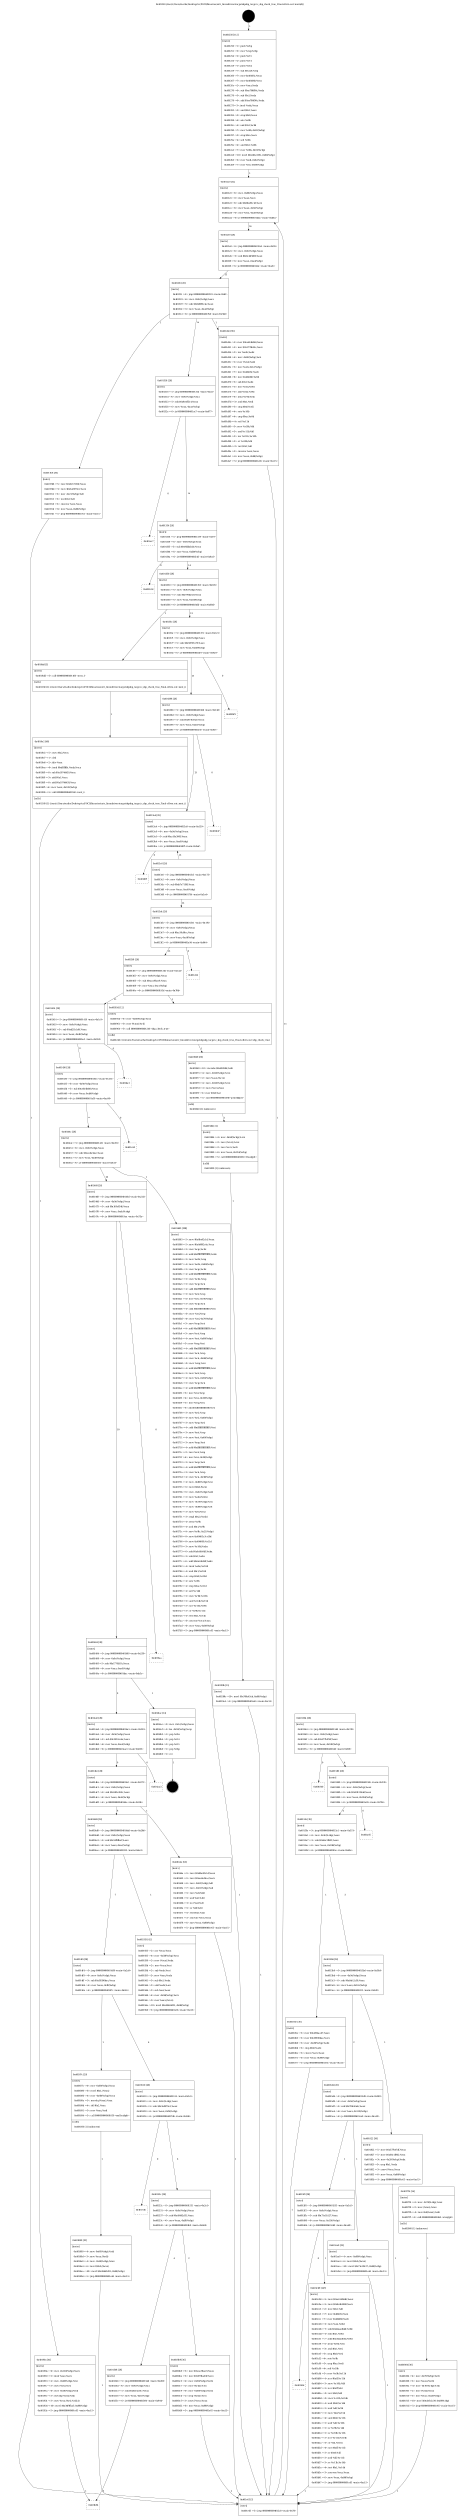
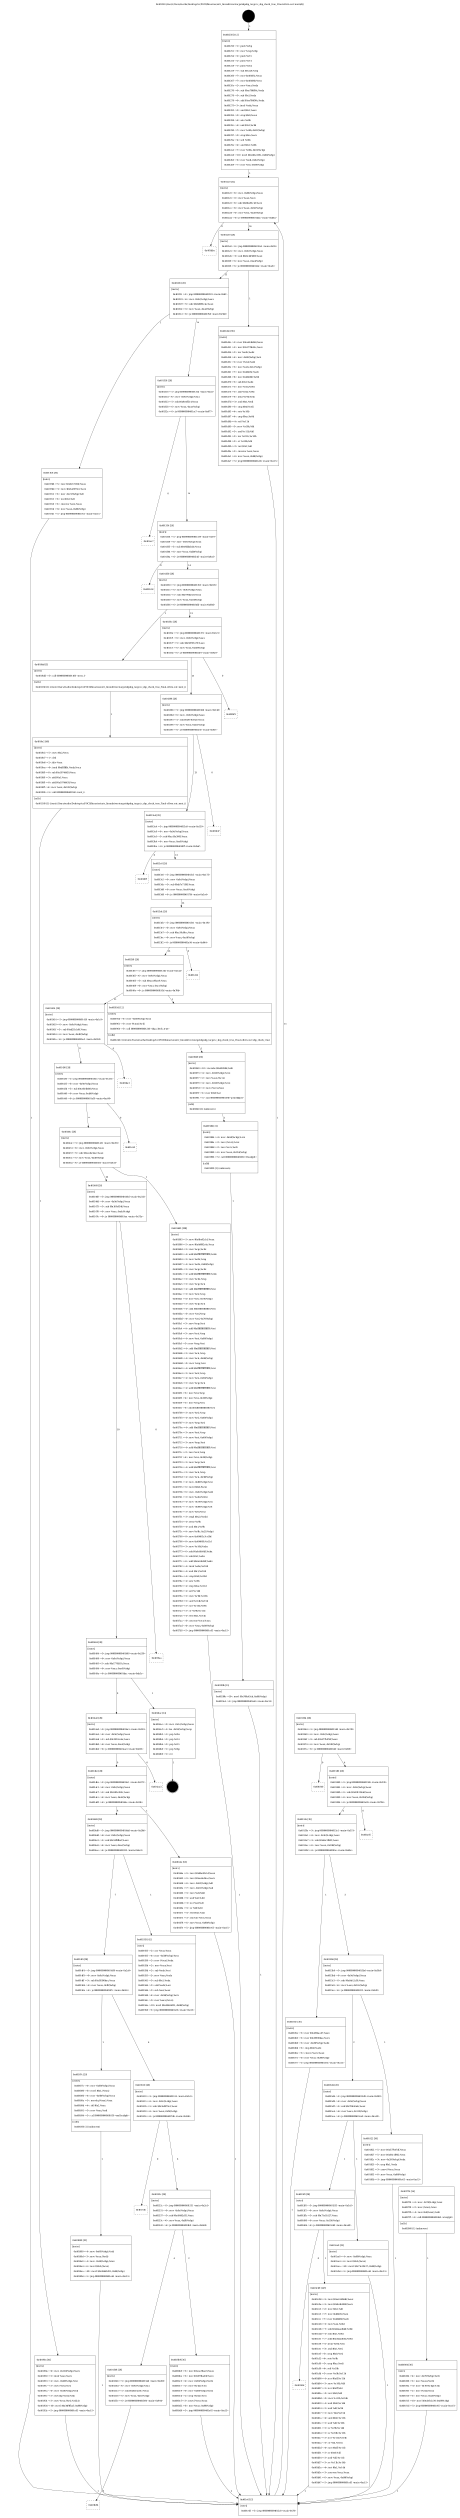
none -> (209, 250)
(215, 323) -> (249, 298)
(178, 856) -> (175, 854)
(74, 2458) -> (112, 2497)
